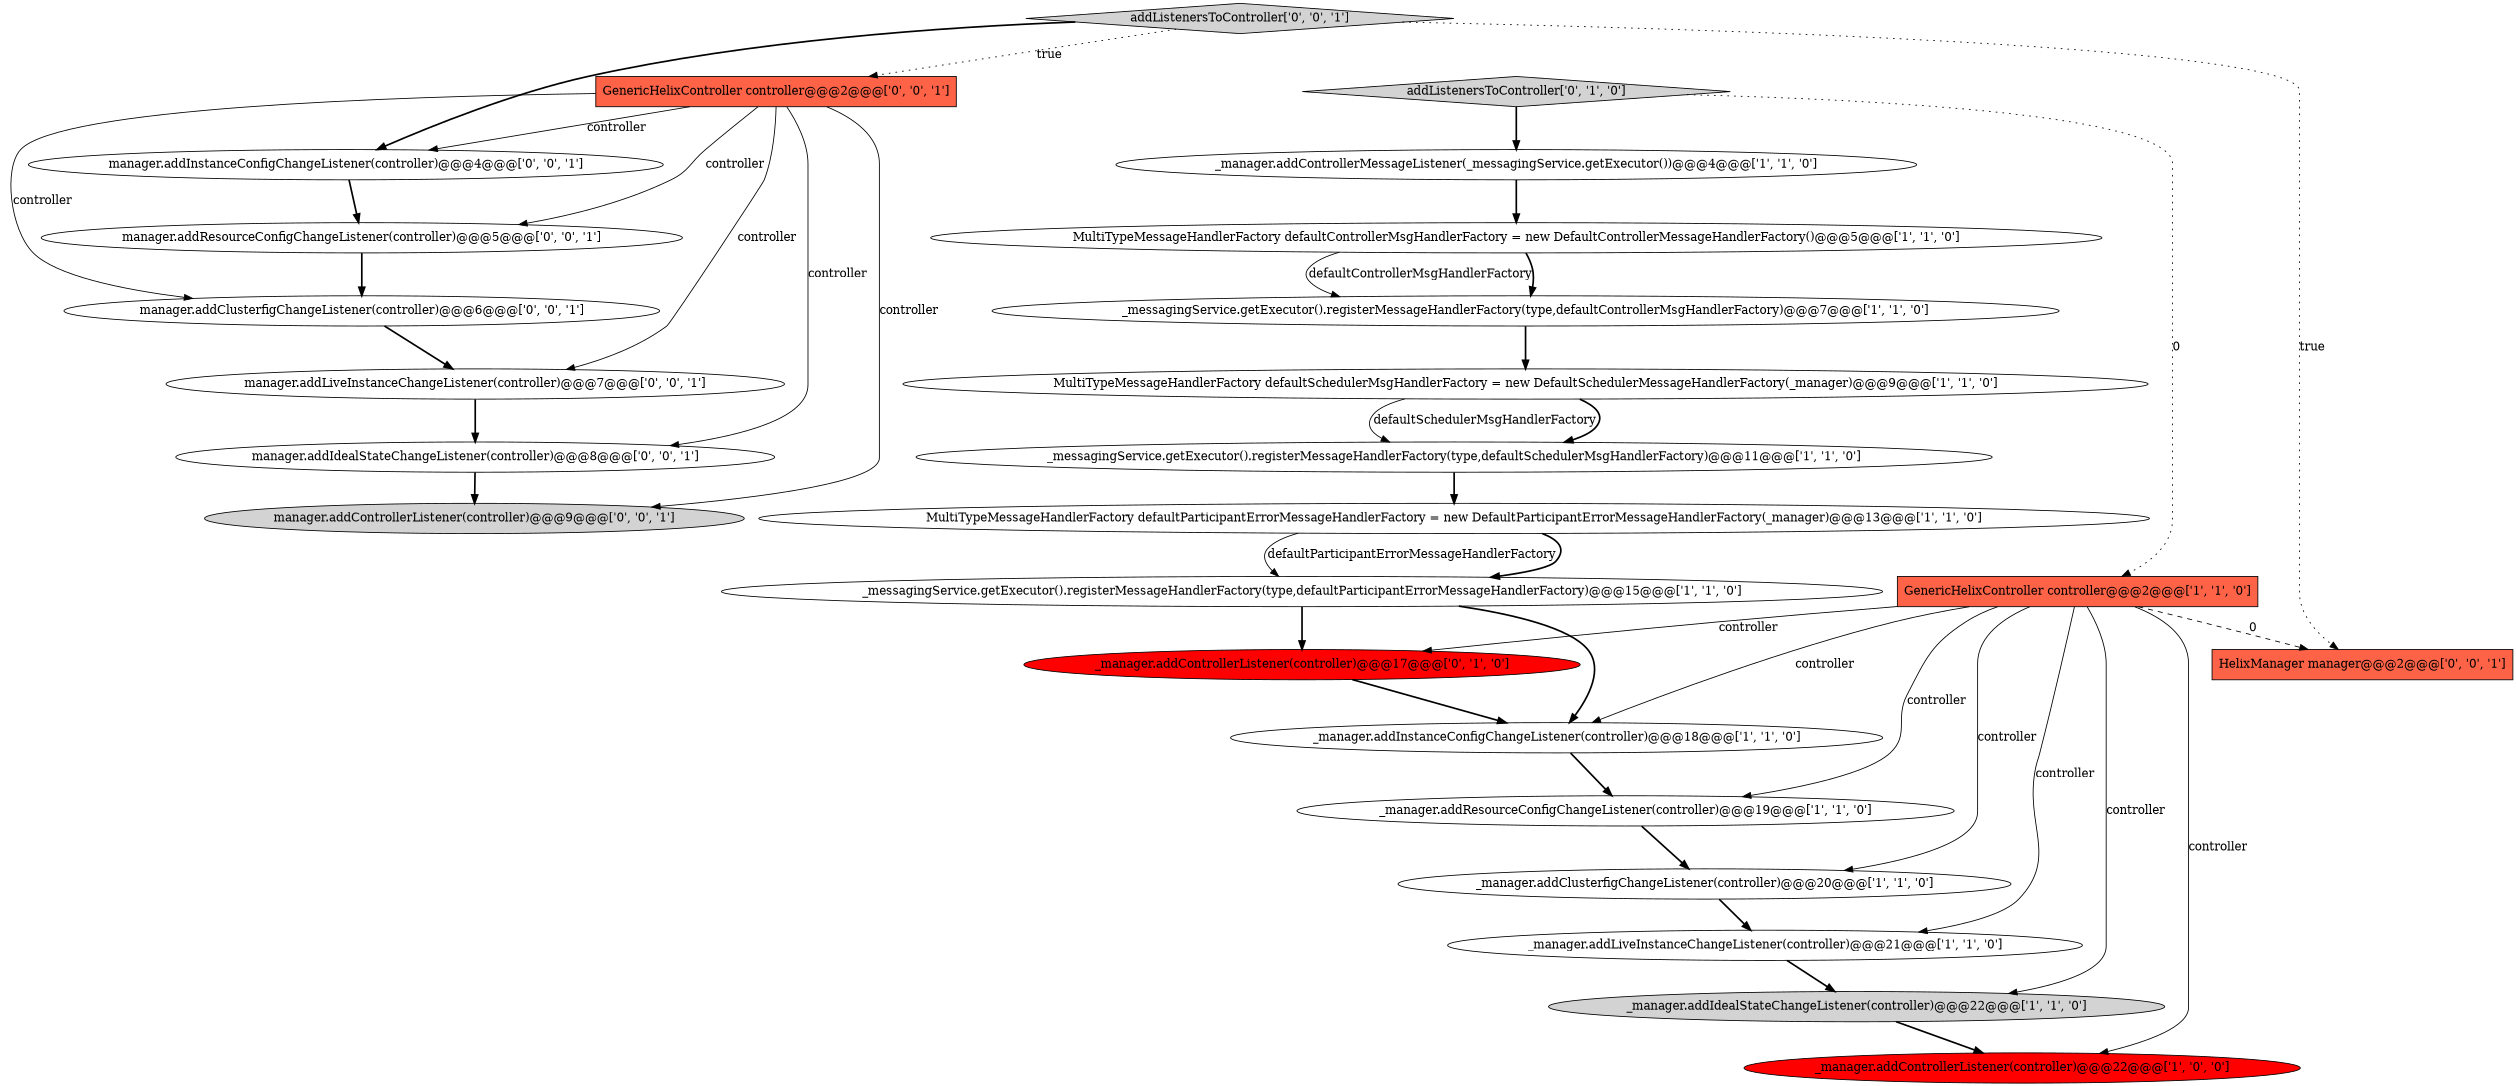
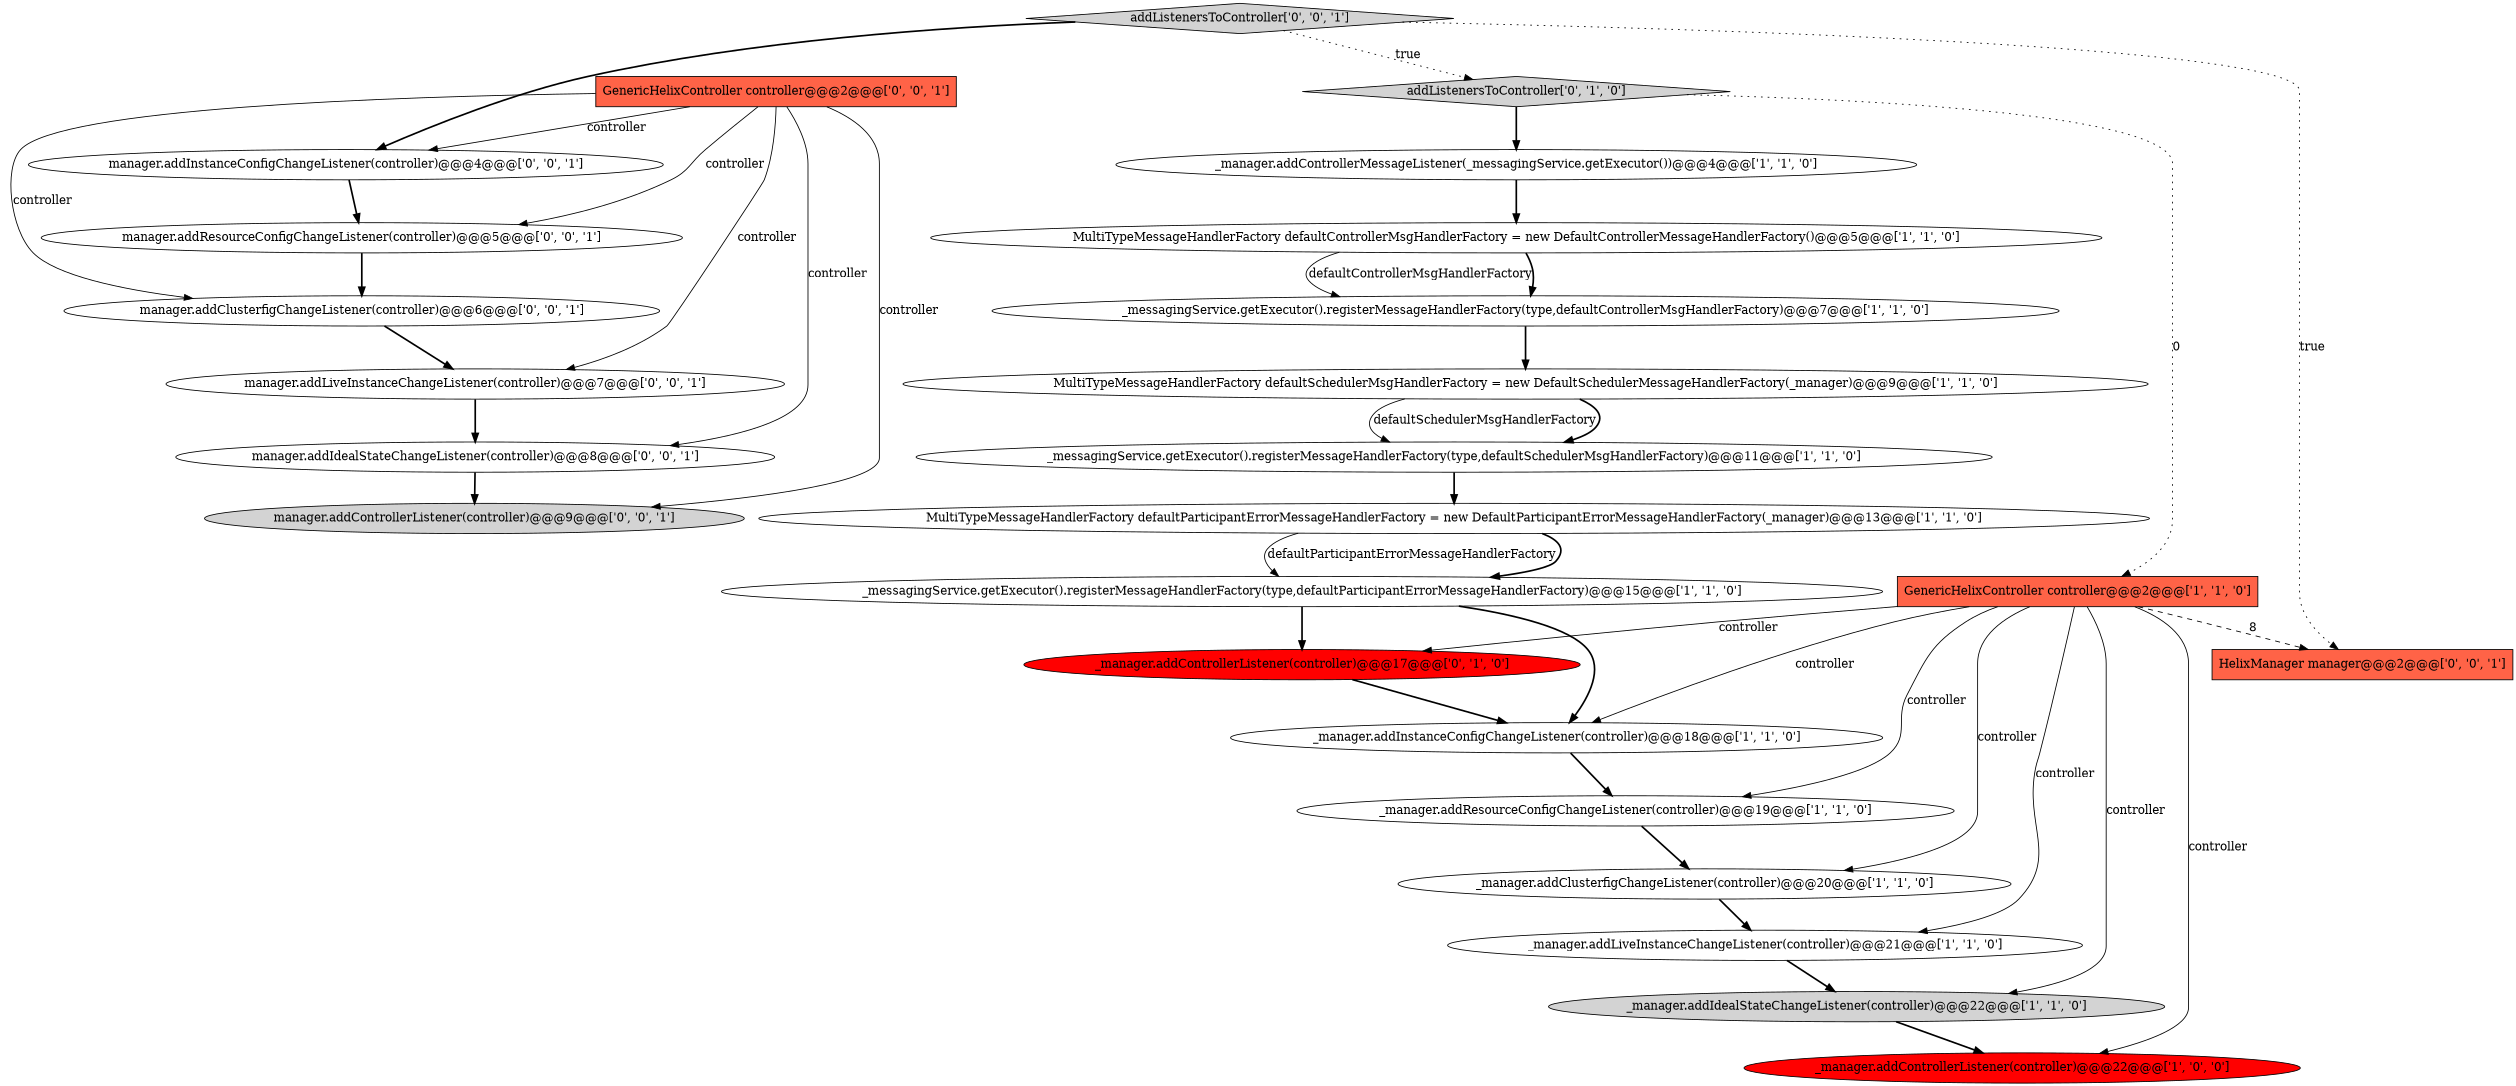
(1027, 52) -> (1374, 54)
(2253, 628) -> (2253, 628)
